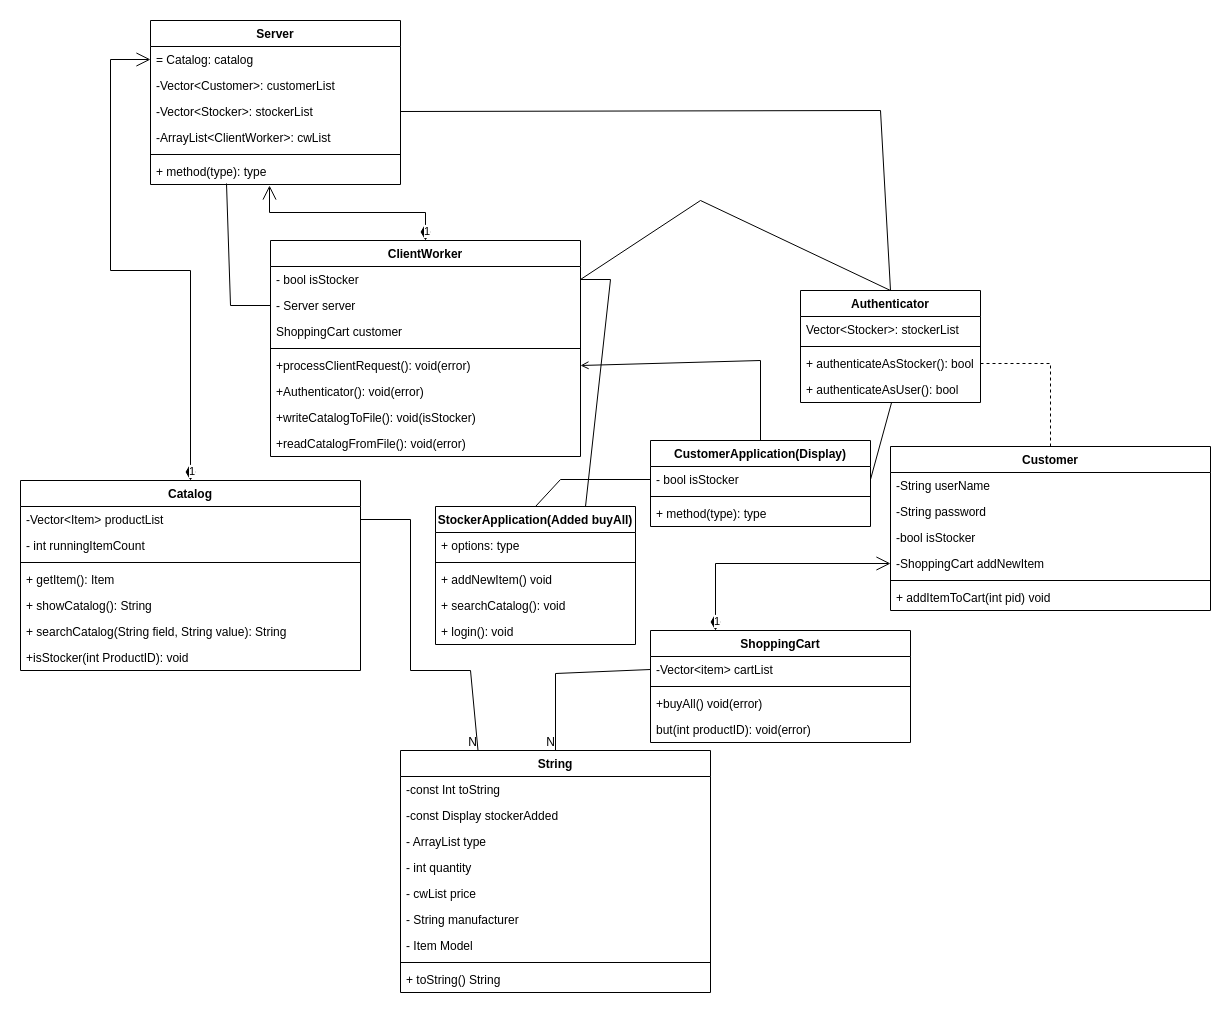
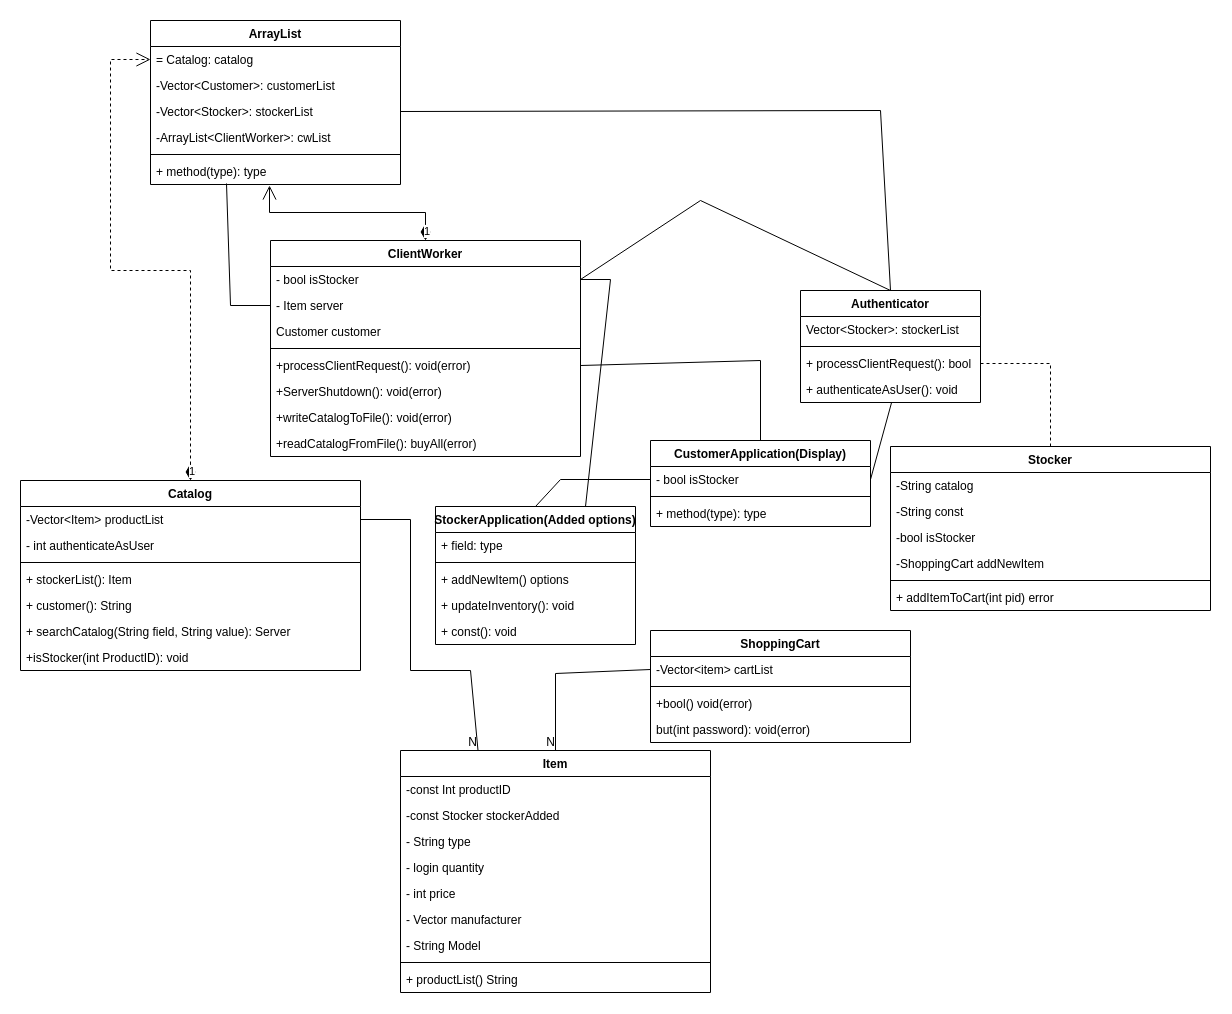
(275, 34) -> (275, 34)
(123, 271) -> (123, 271)
(323, 306) -> (317, 306)
(343, 332) -> (332, 332)
(902, 364) -> (897, 364)
(586, 365) -> (586, 365)
(892, 390) -> (892, 390)
(367, 392) -> (372, 392)
(391, 418) -> (379, 418)
(384, 444) -> (389, 444)
(1050, 460) -> (1050, 460)
(947, 486) -> (942, 486)
(947, 512) -> (937, 512)
(535, 520) -> (535, 520)
(94, 546) -> (100, 546)
(485, 546) -> (477, 546)
(776, 564) -> none
(78, 580) -> (90, 580)
(500, 580) -> (510, 580)
(984, 598) -> (989, 598)
(95, 606) -> (87, 606)
(510, 606) -> (519, 606)
(176, 632) -> (177, 632)
(482, 632) -> (485, 632)
(720, 704) -> (715, 704)
(752, 730) -> (749, 730)
(555, 764) -> (555, 764)
(465, 790) -> (470, 790)
(490, 816) -> (494, 816)
(455, 842) -> (445, 842)
(447, 868) -> (452, 868)
(447, 894) -> (437, 894)
(472, 920) -> (473, 920)
(442, 946) -> (447, 946)
(464, 980) -> (474, 980)
